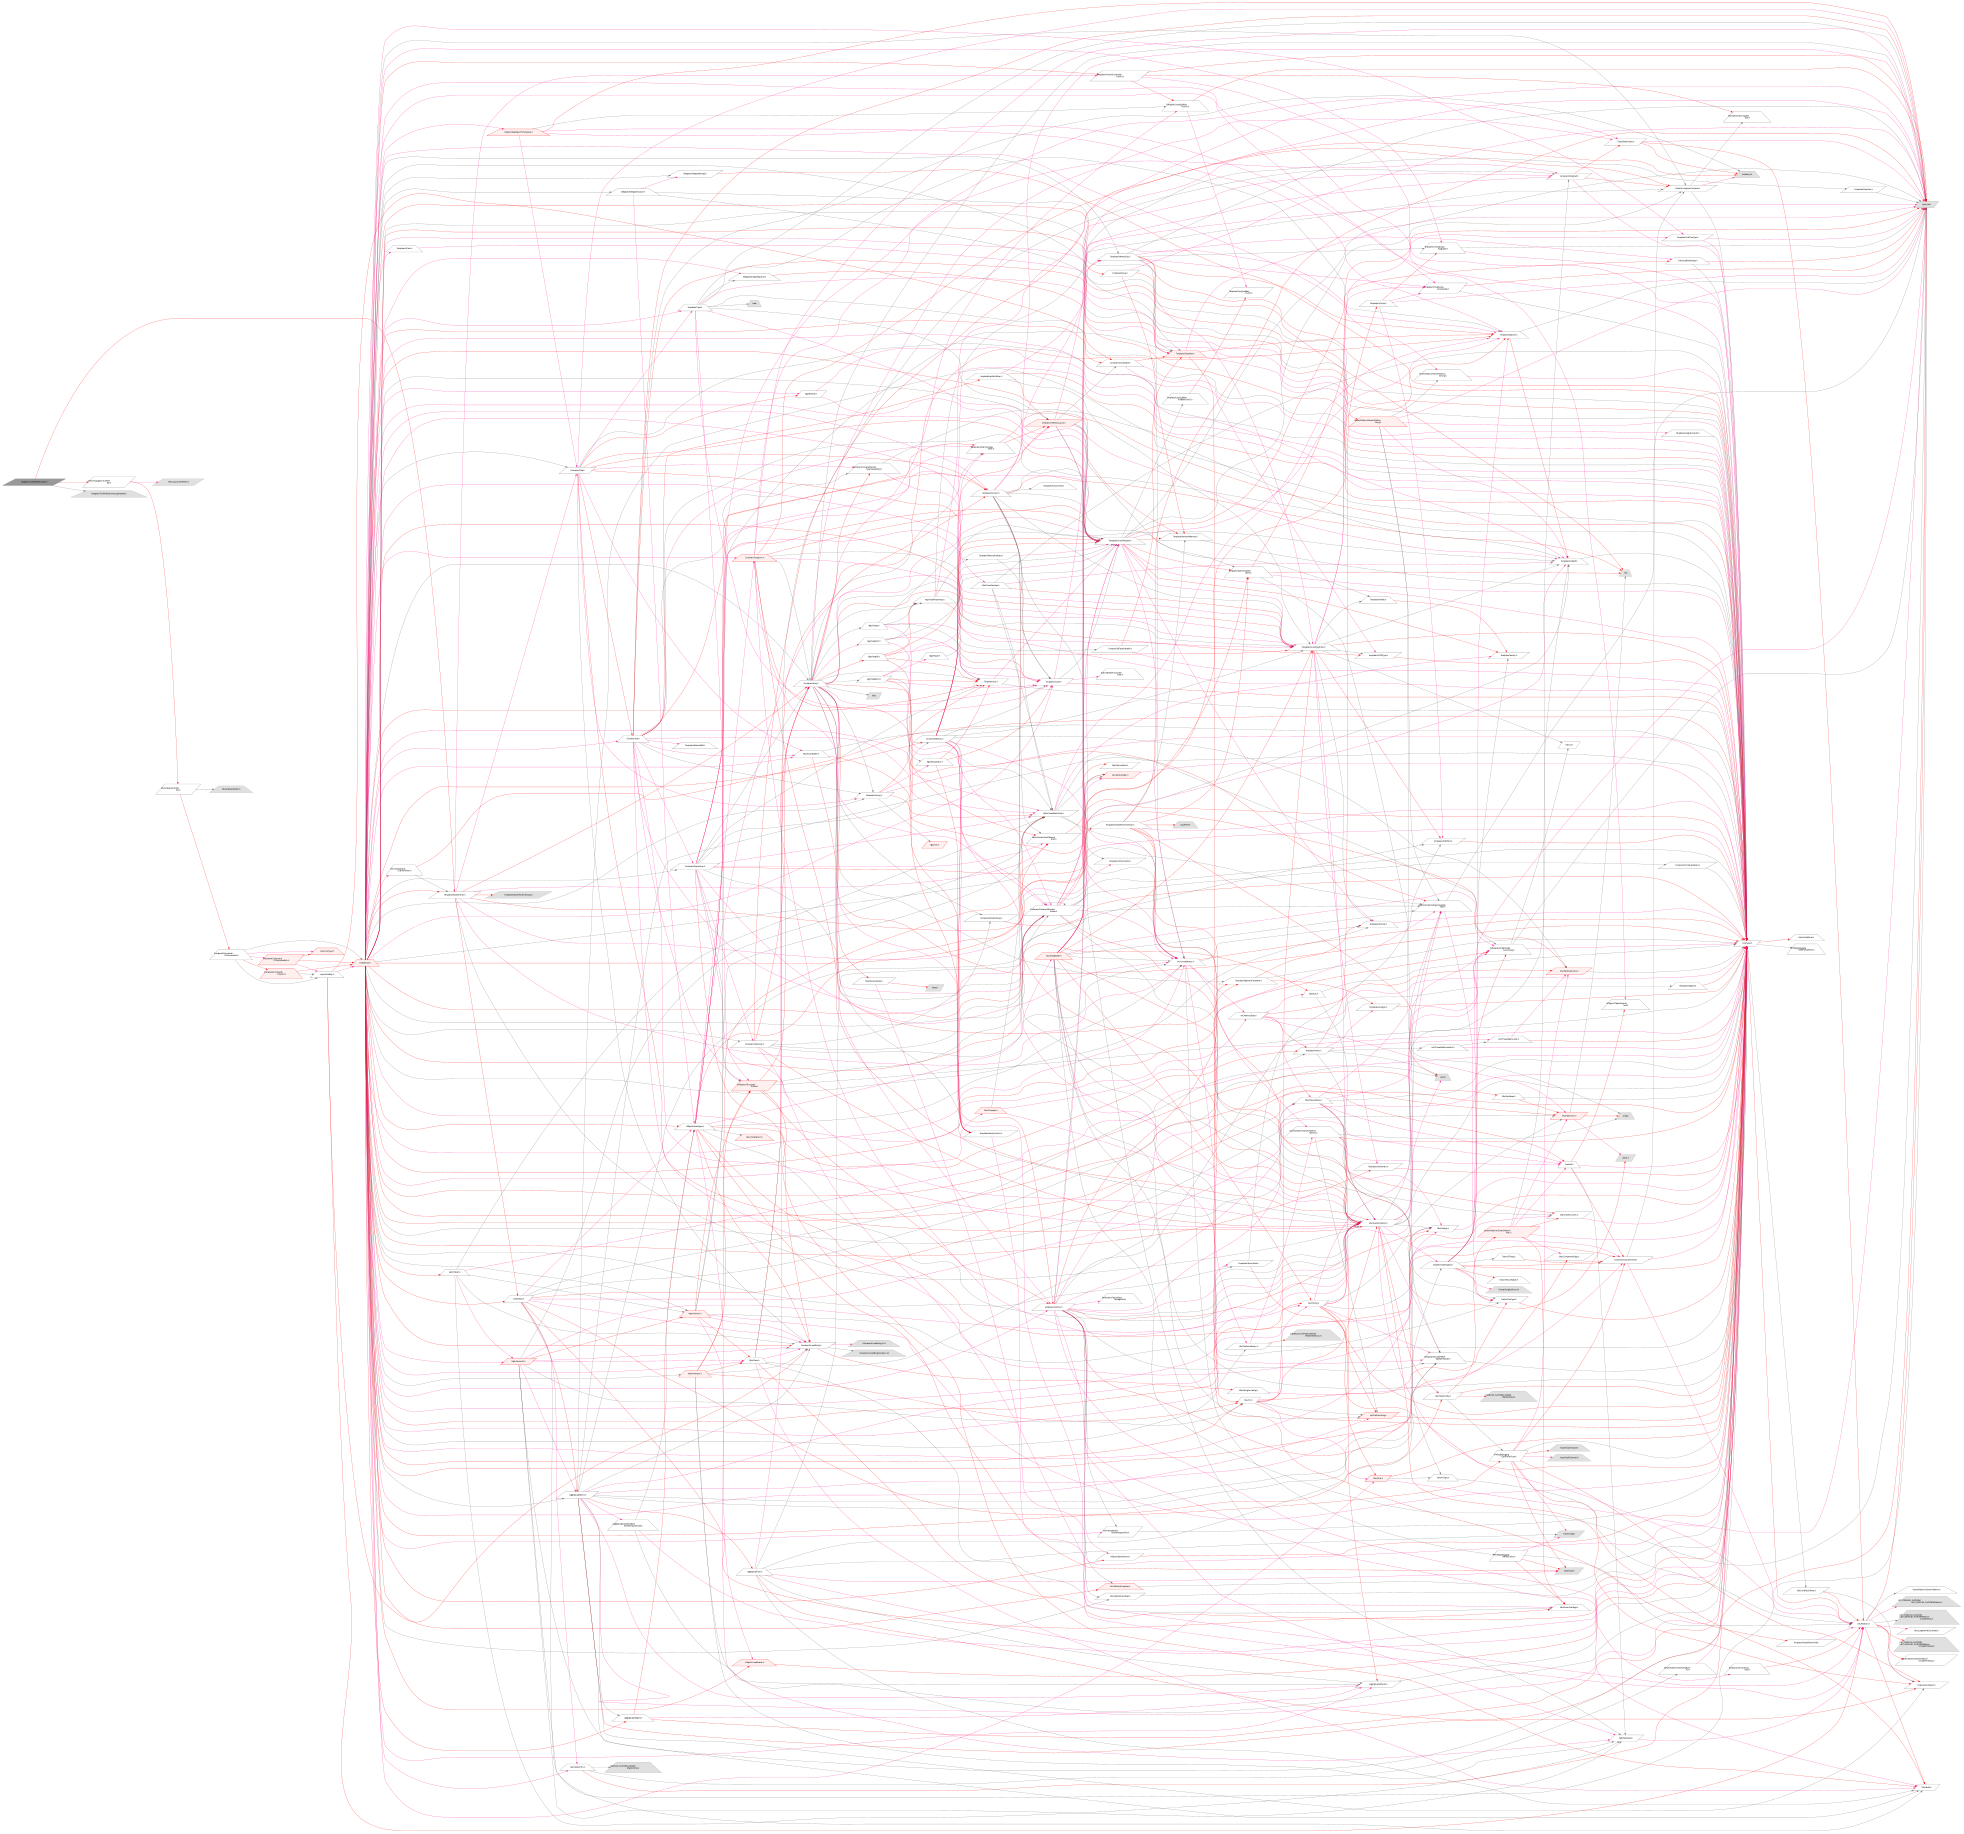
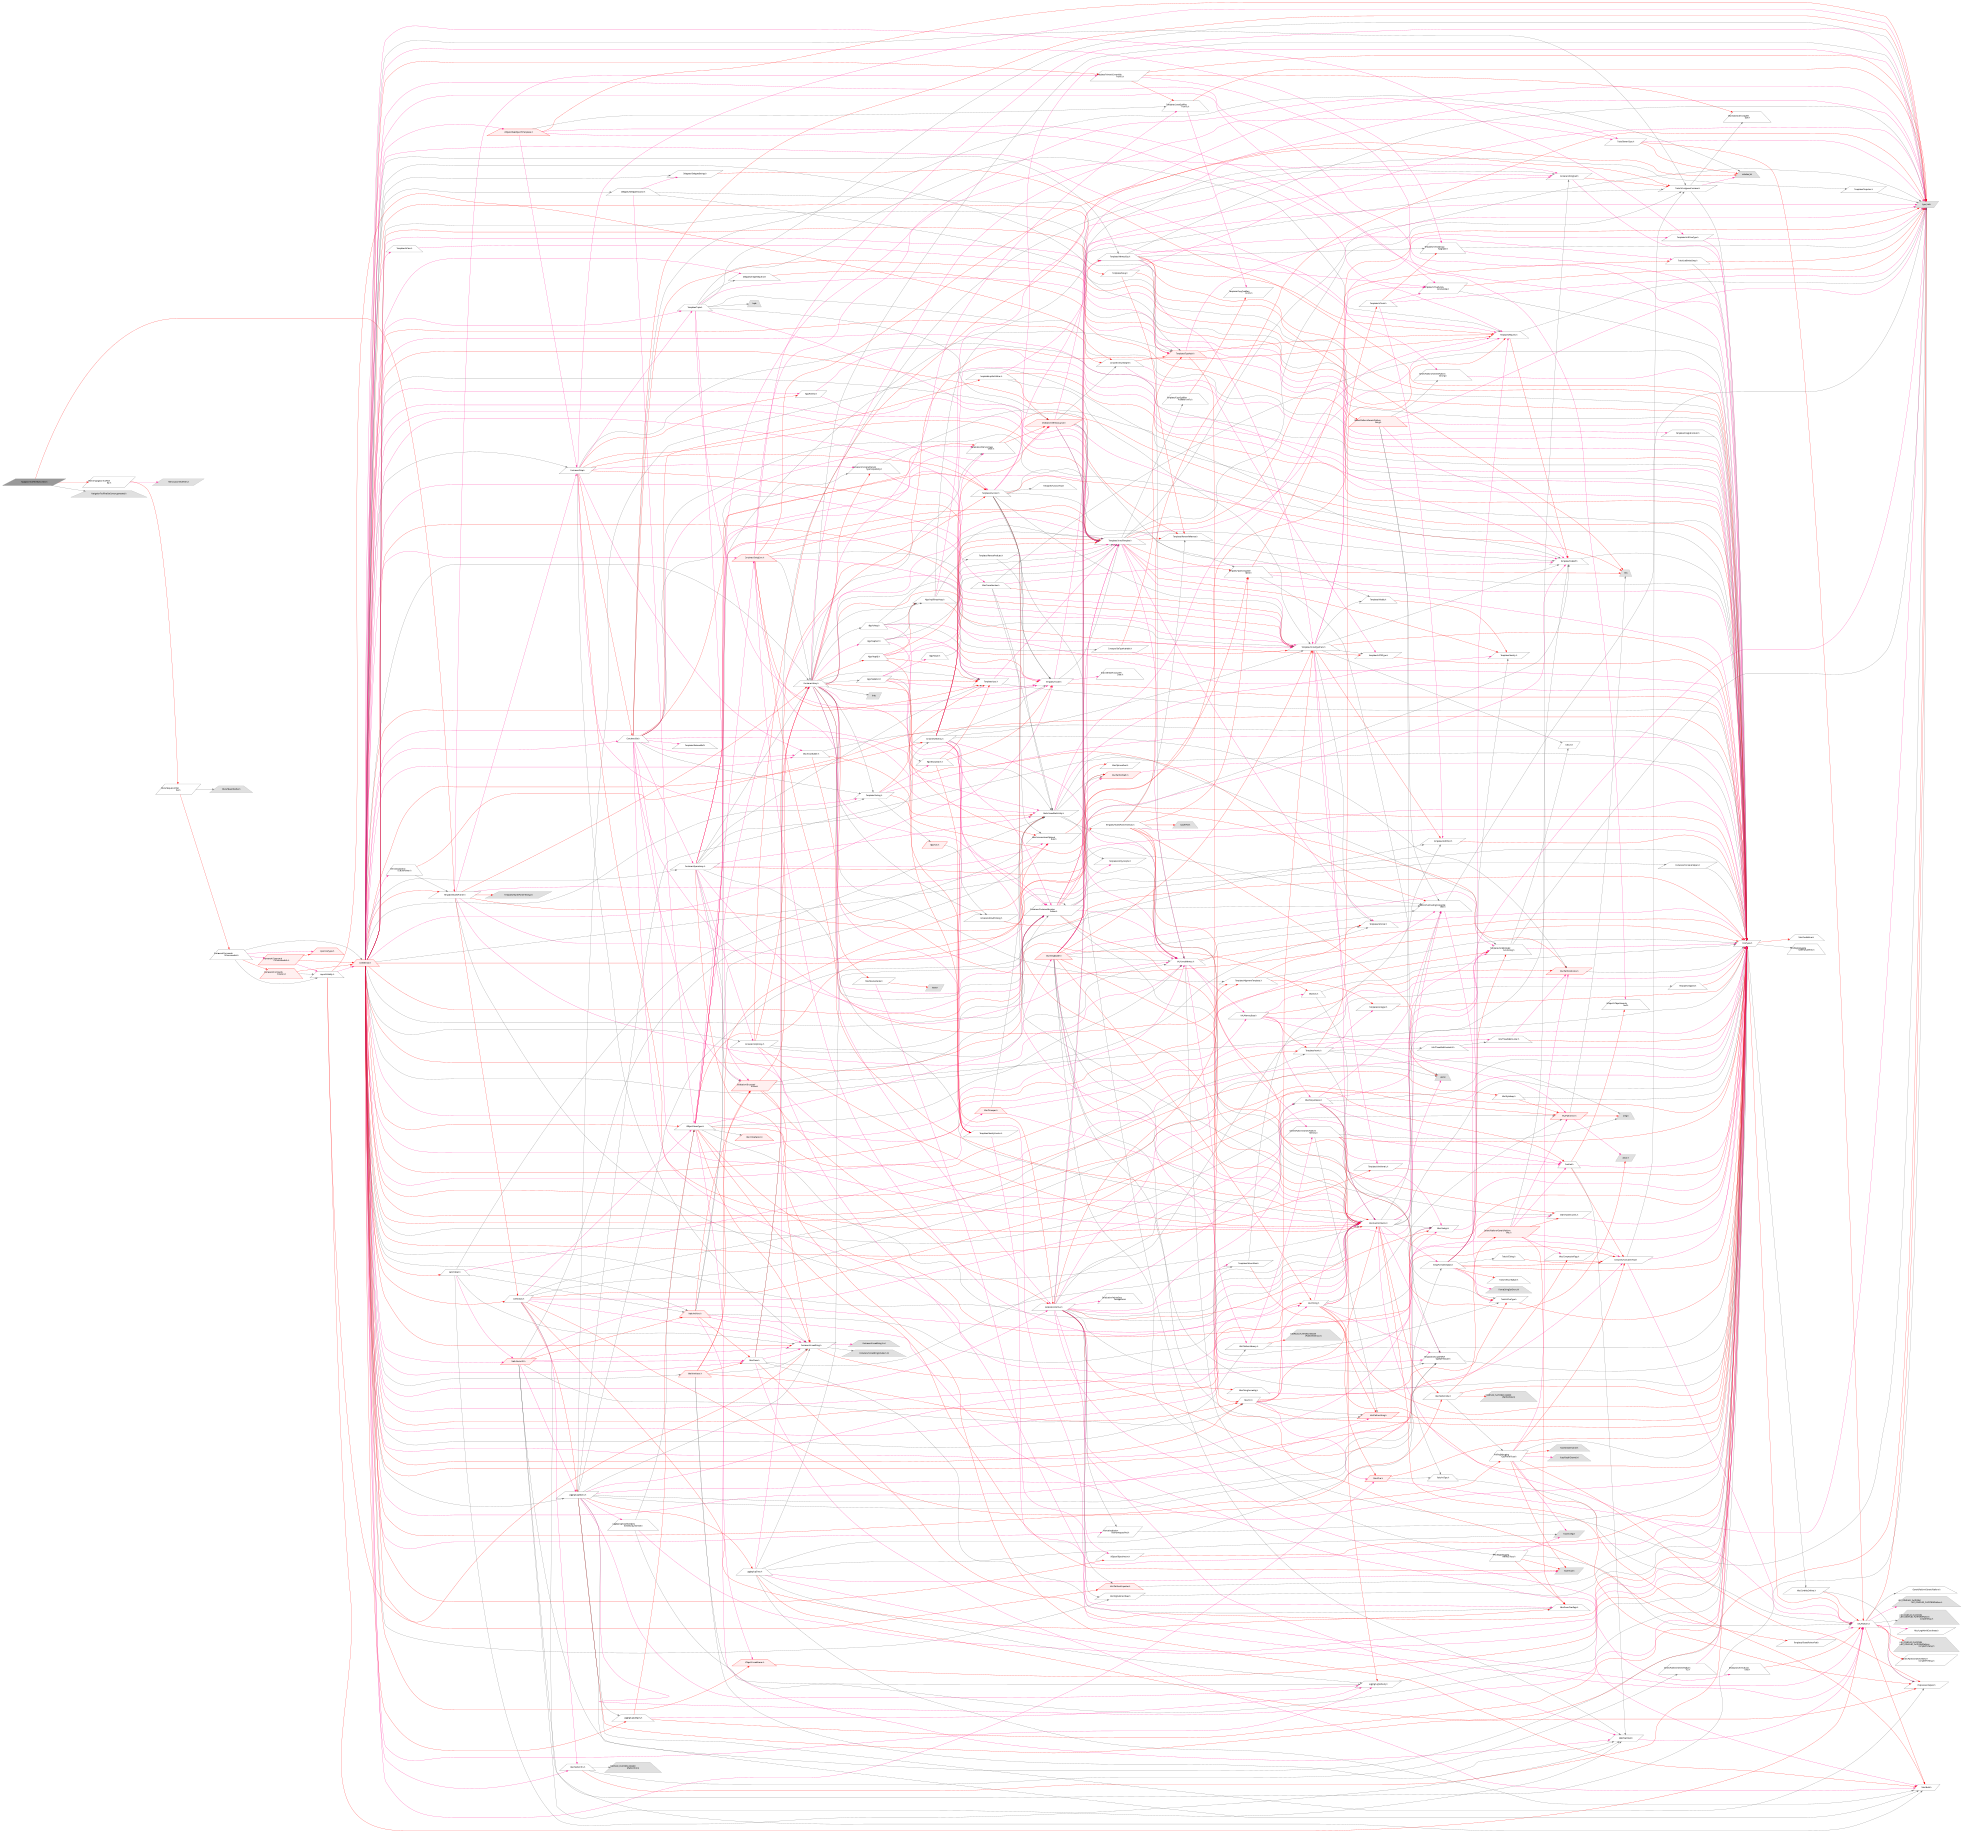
(1598, 159) -> none
(913, 1019) -> (963, 885)
